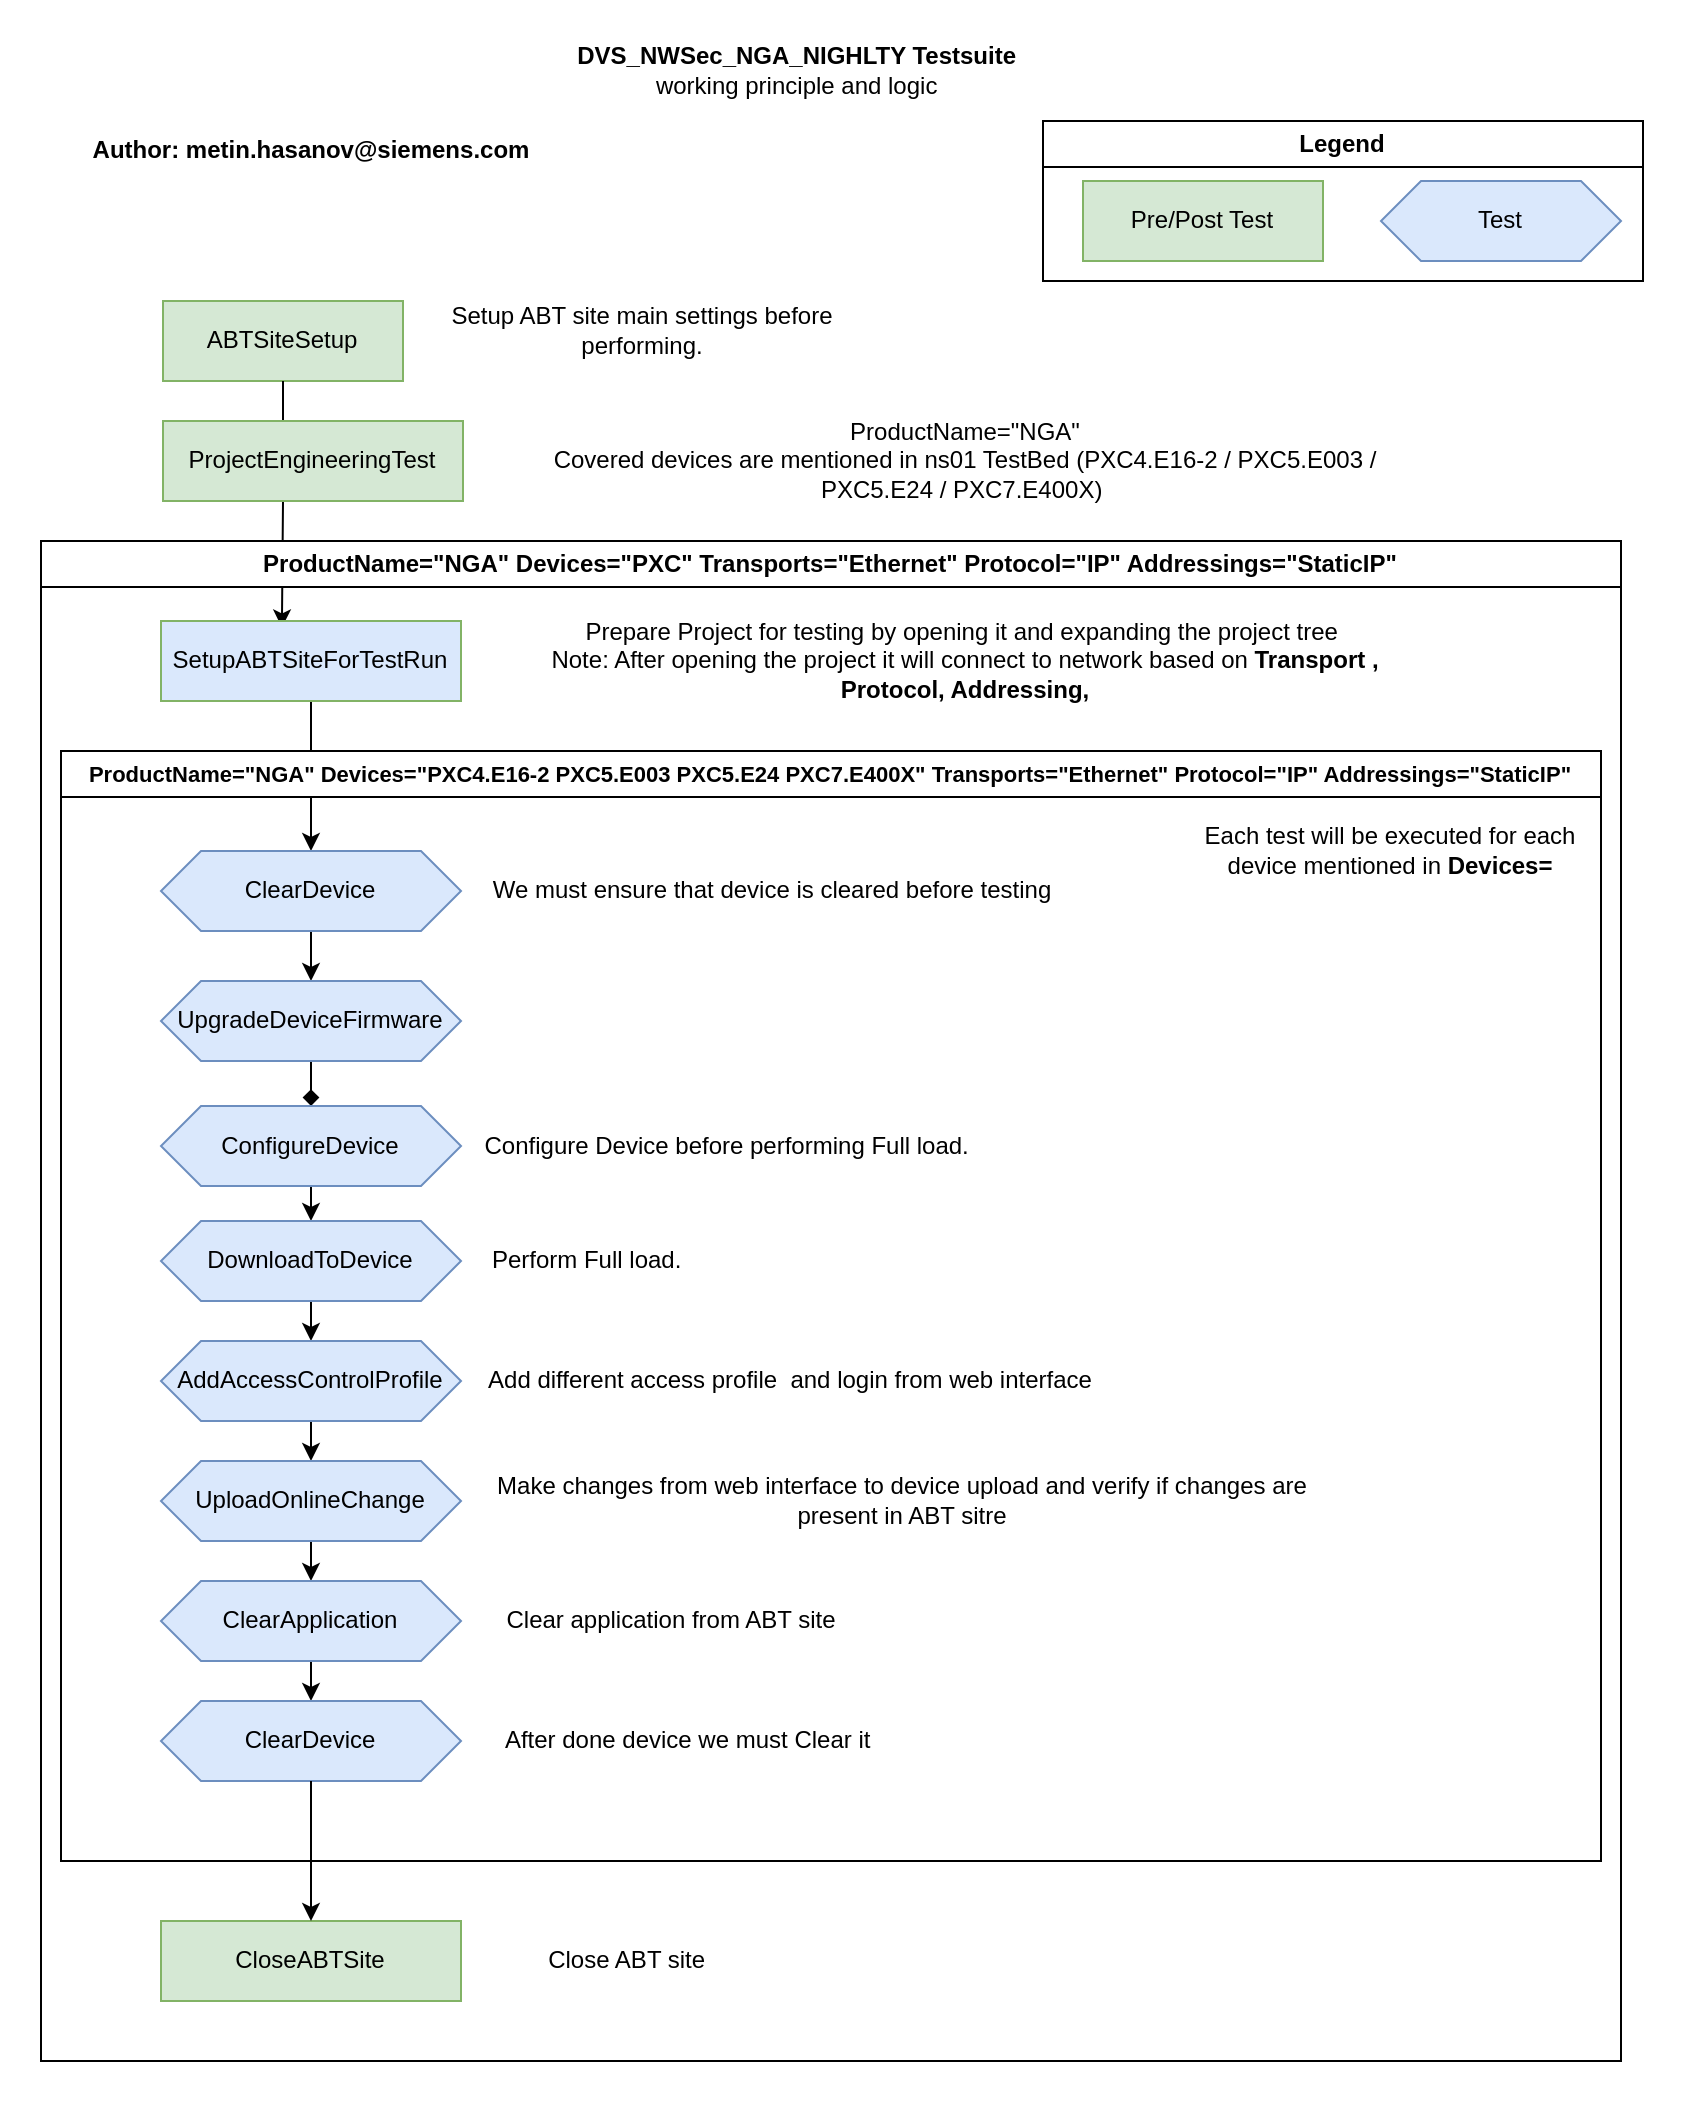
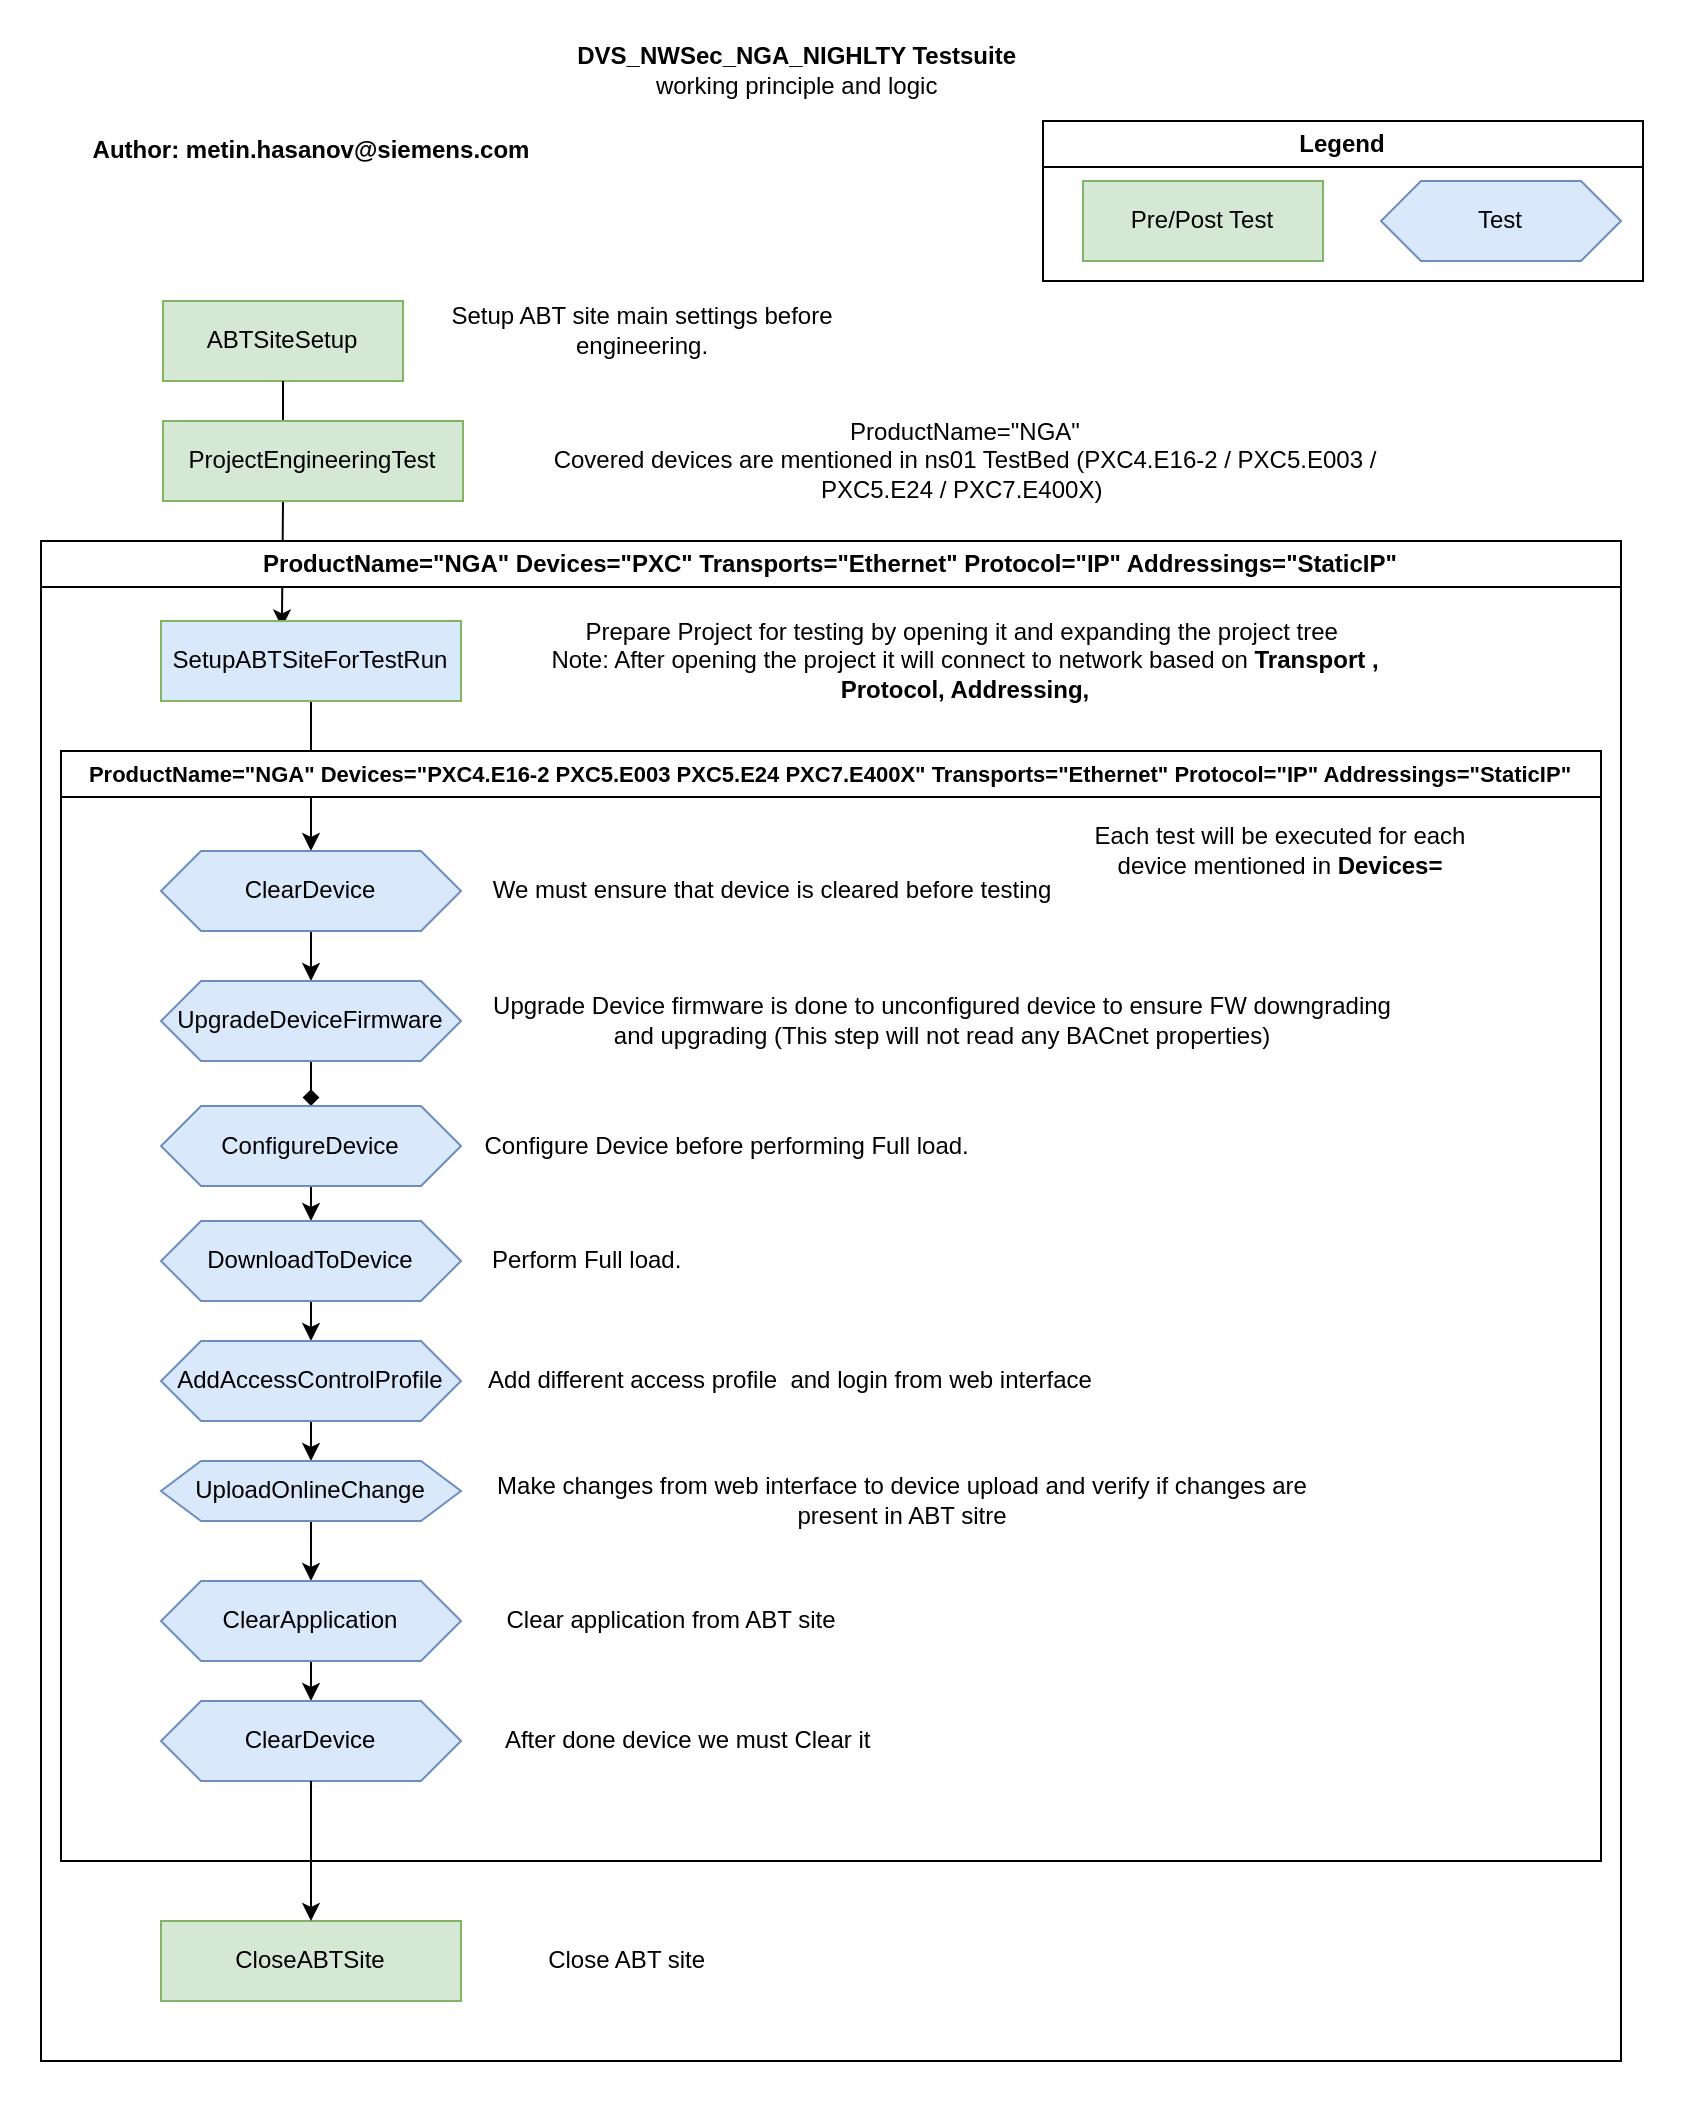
(643, 331) -> (643, 331)
(1391, 851) -> (1281, 851)
none -> (943, 1021)
(311, 1501) -> (311, 1491)
